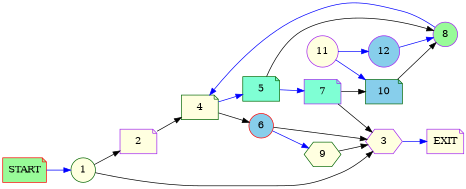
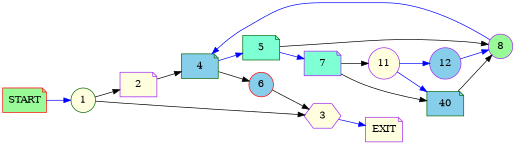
(384, 92) -> (445, 104)
(200, 107) -> (200, 66)
(352, 116) -> (351, 63)
(323, 154) -> none
